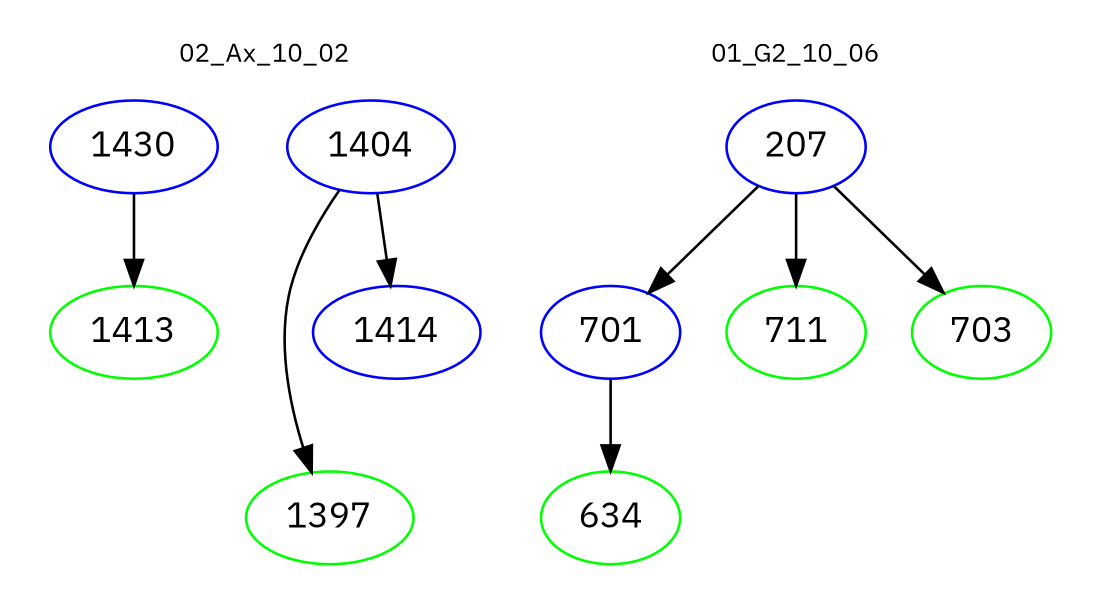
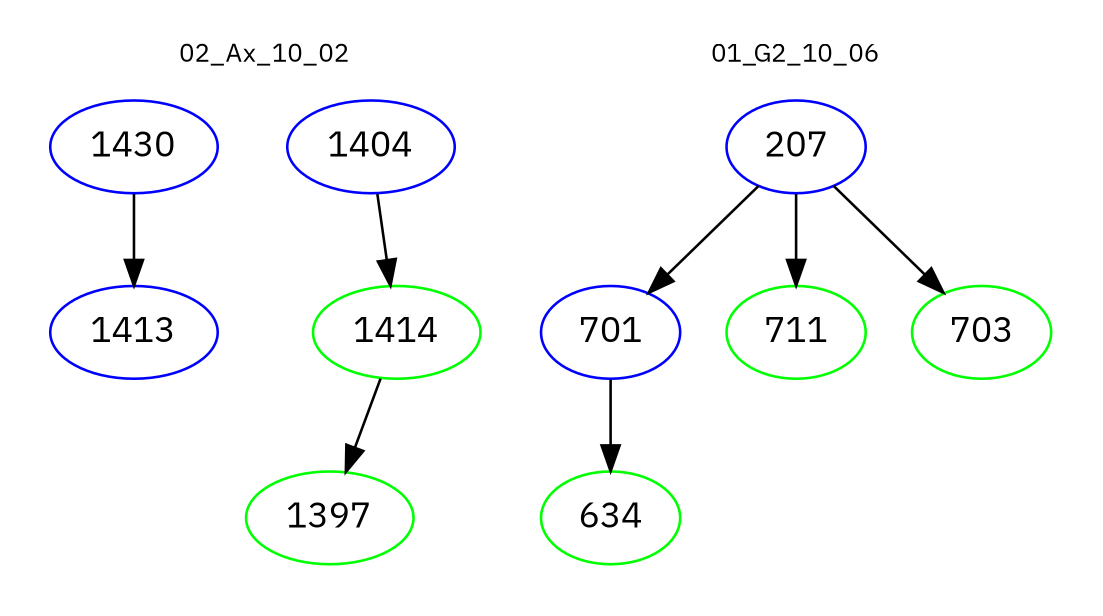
(286, 314) -> (368, 413)
(134, 332) -> (134, 332)
(397, 332) -> (397, 332)
